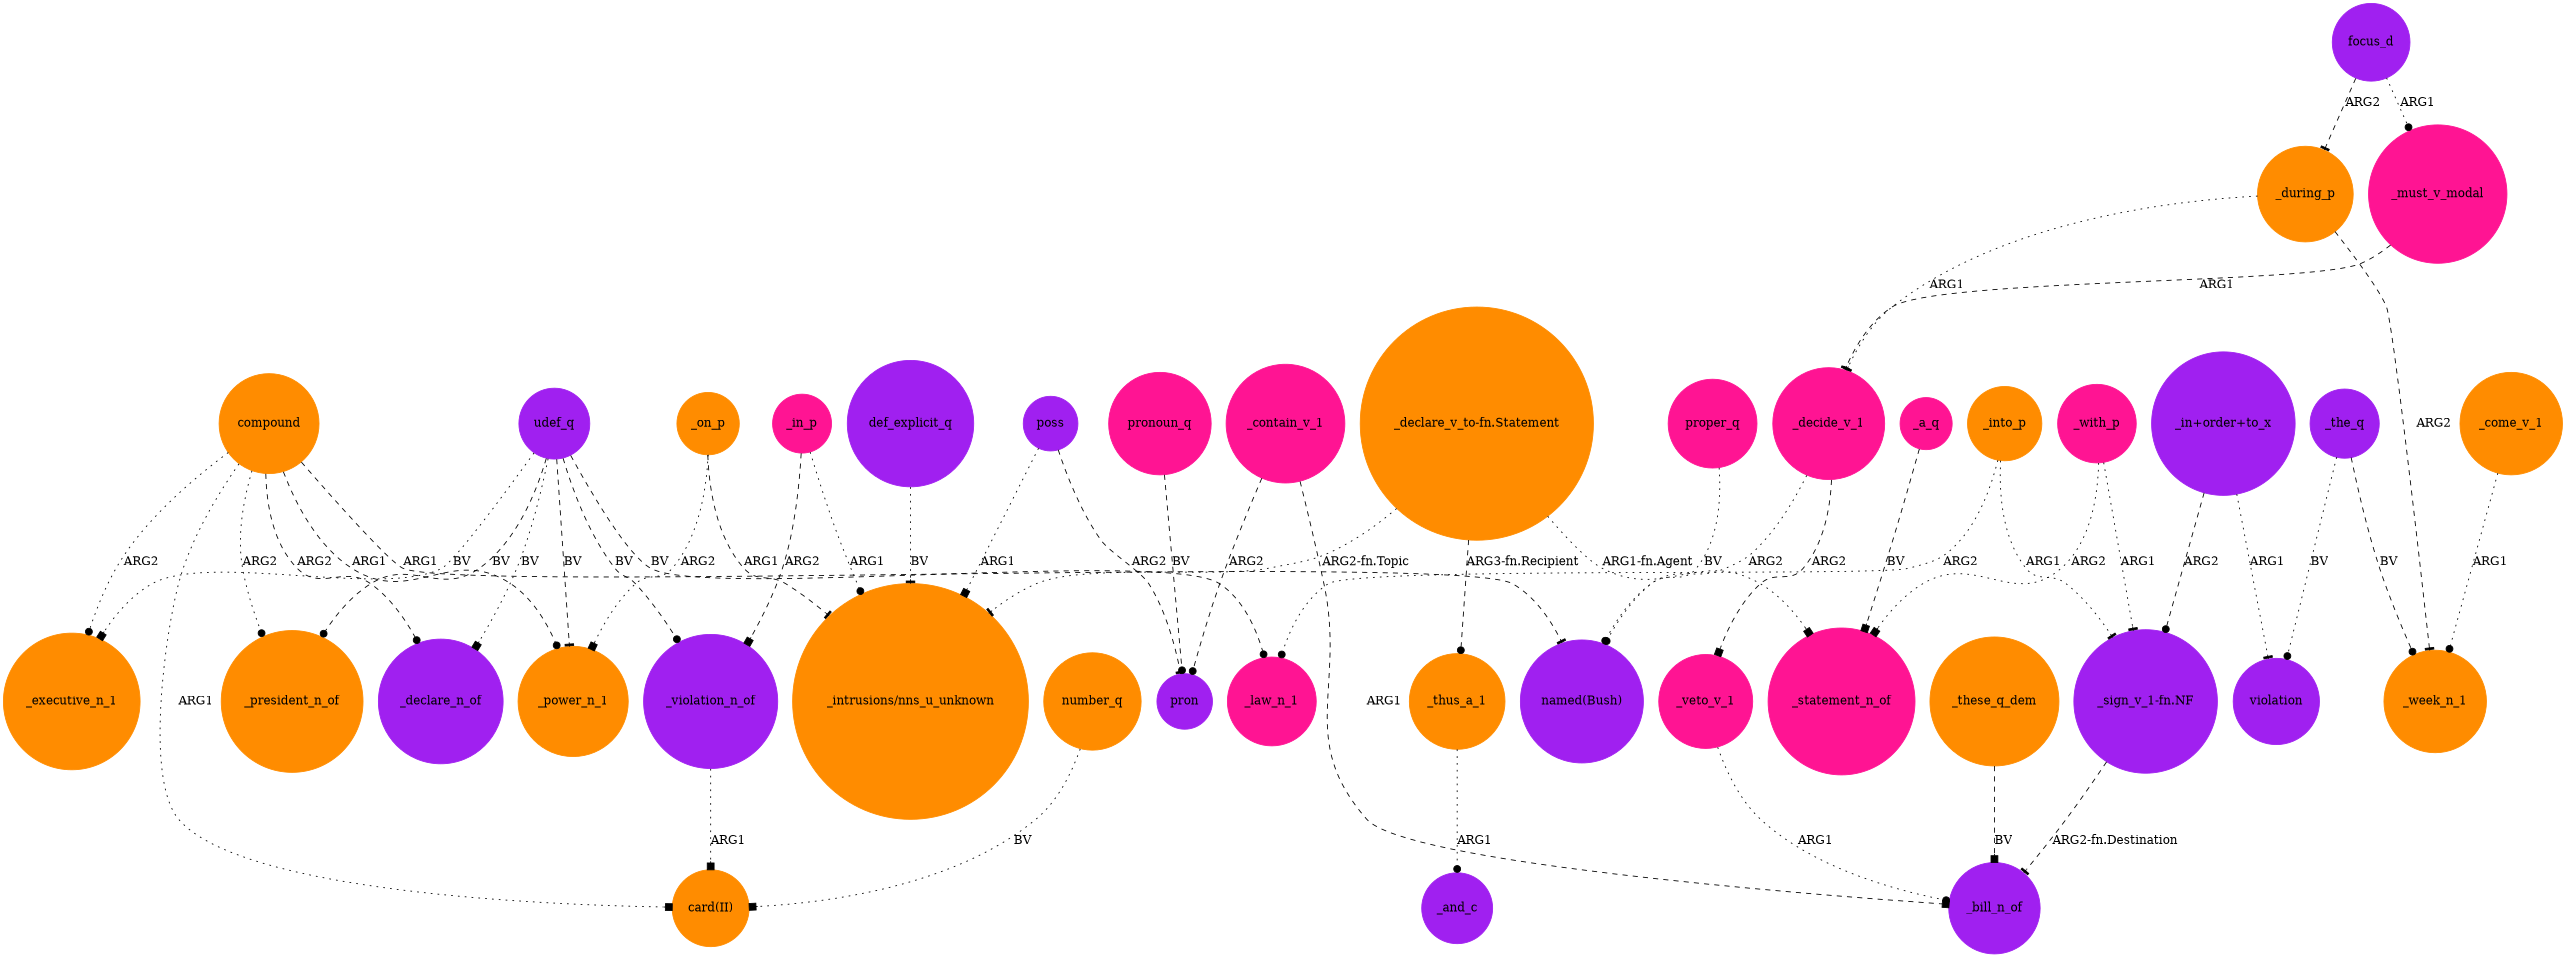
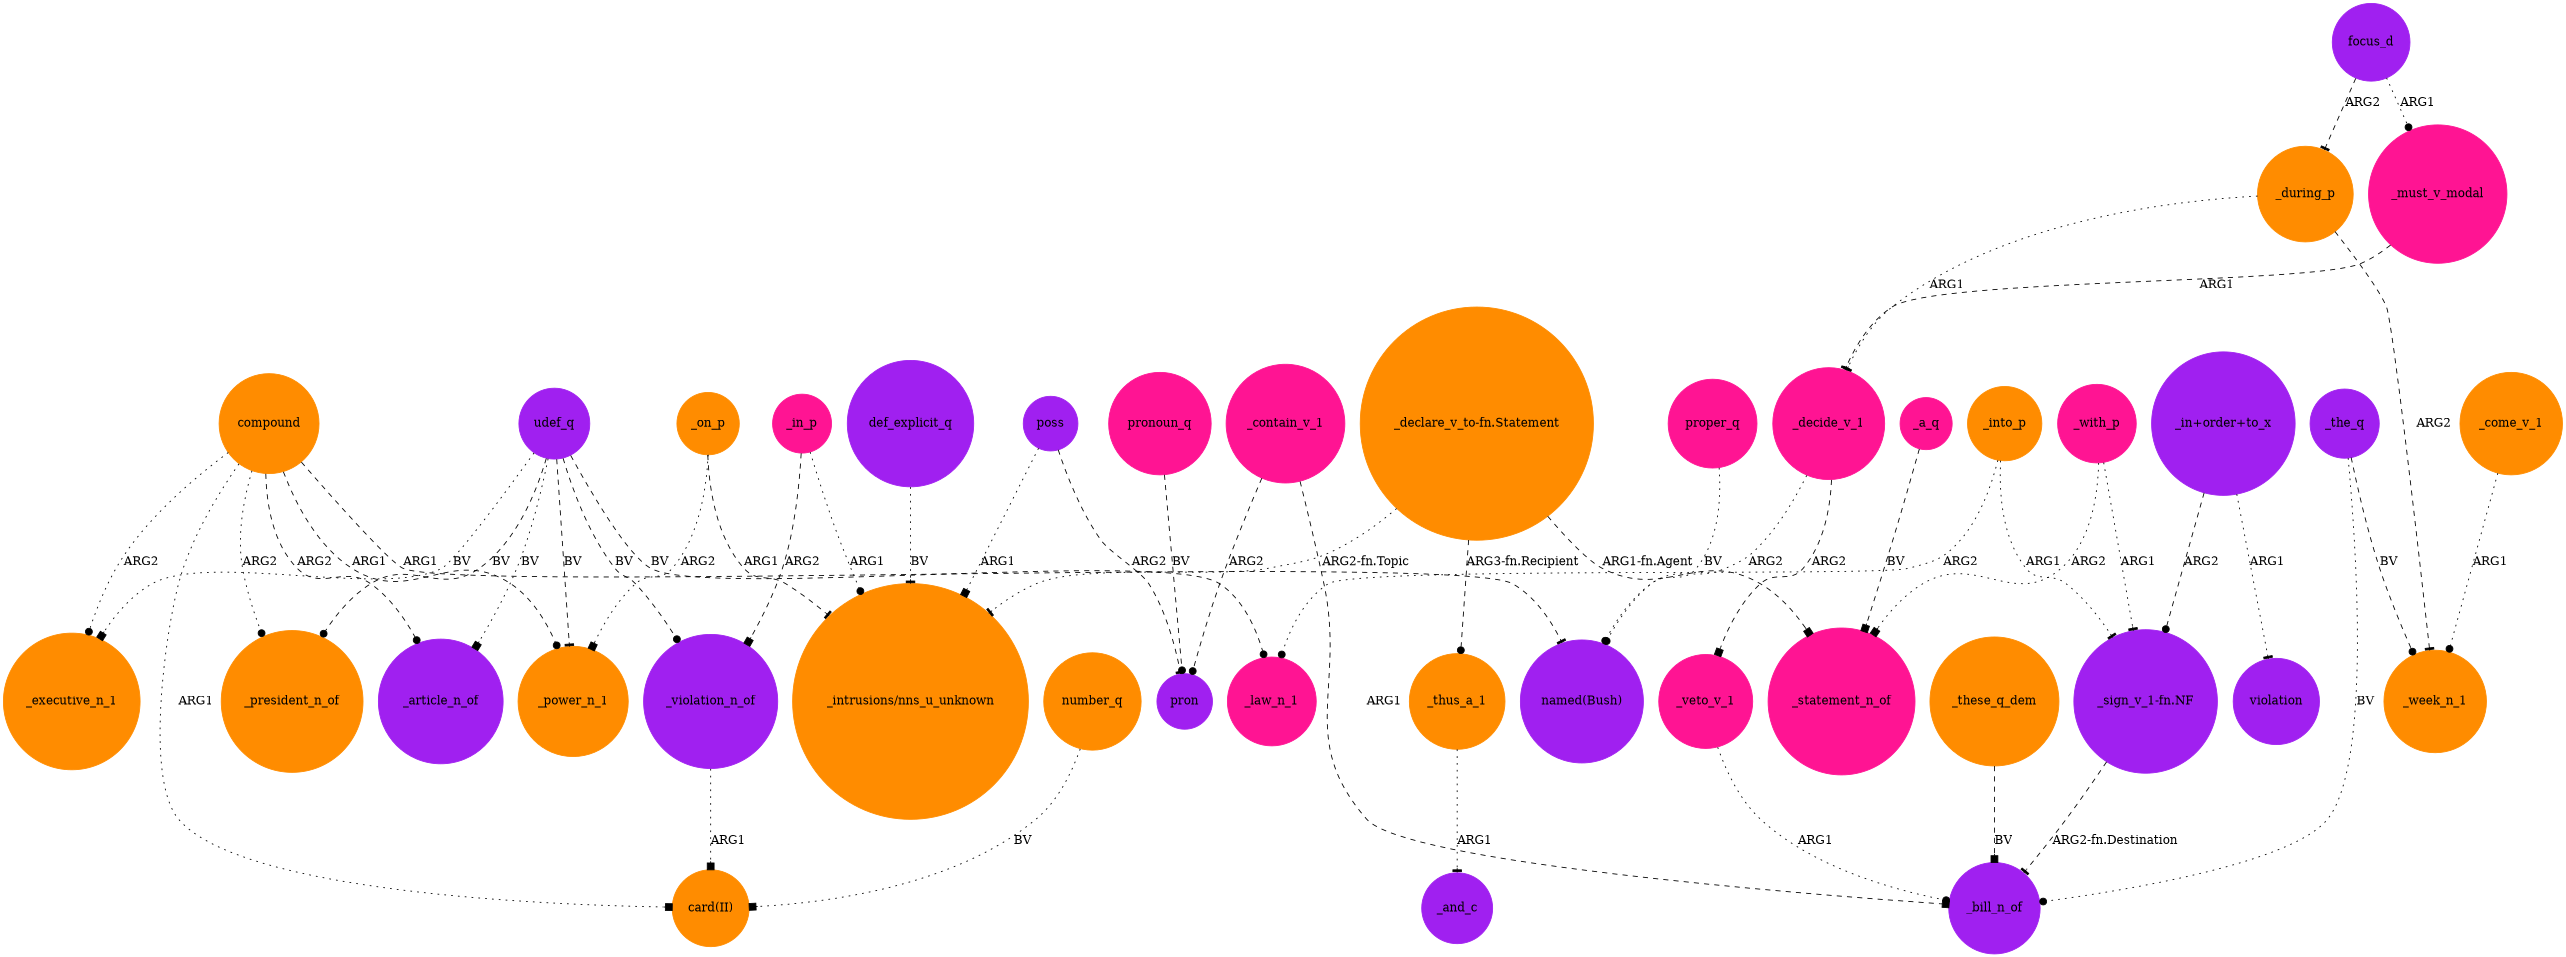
(2312, 555) -> (2342, 788)
(1646, 579) -> (1646, 579)
(441, 701) -> (441, 701)
(1457, 809) -> (1457, 809)
